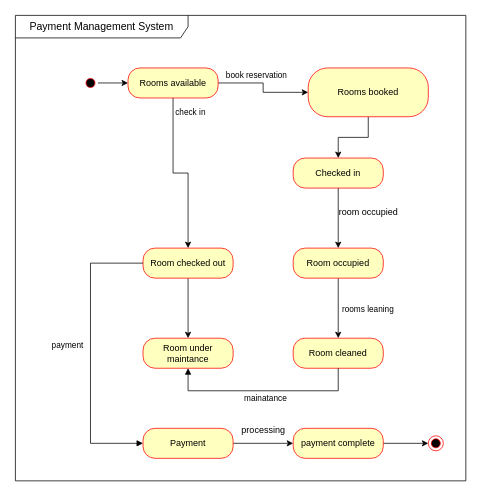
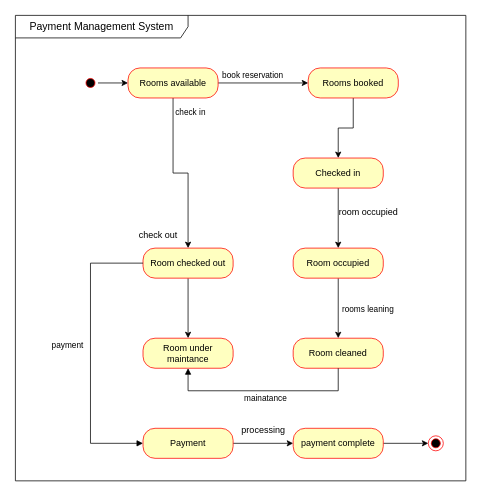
(368, 92) -> (353, 83)
none -> (158, 235)
